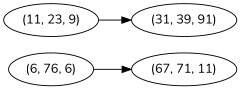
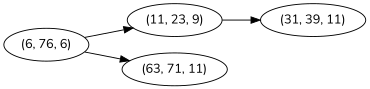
(184, 20) -> (313, 20)
none -> (104, 34)
(184, 69) -> (175, 69)
